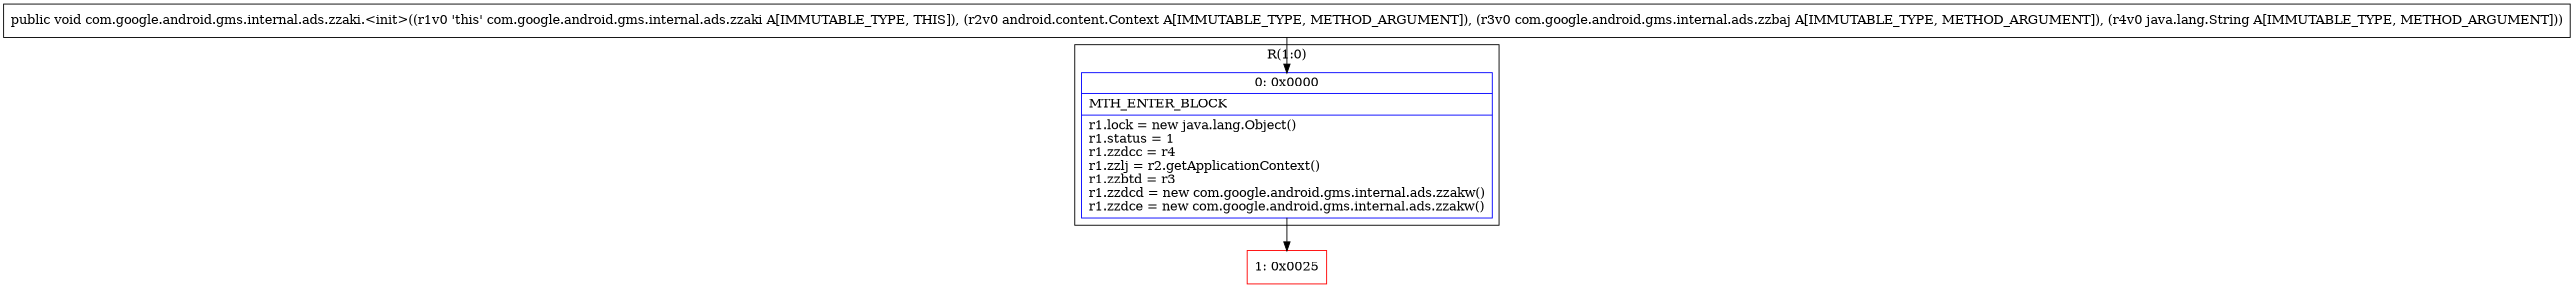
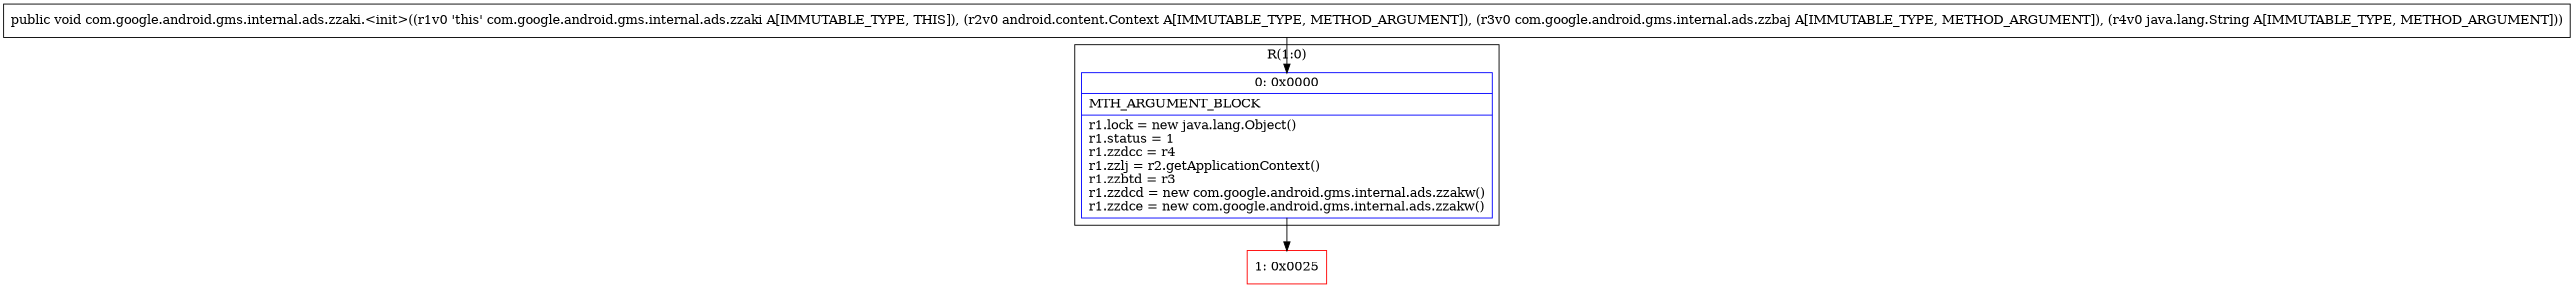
(1158, 104) -> (1175, 104)
